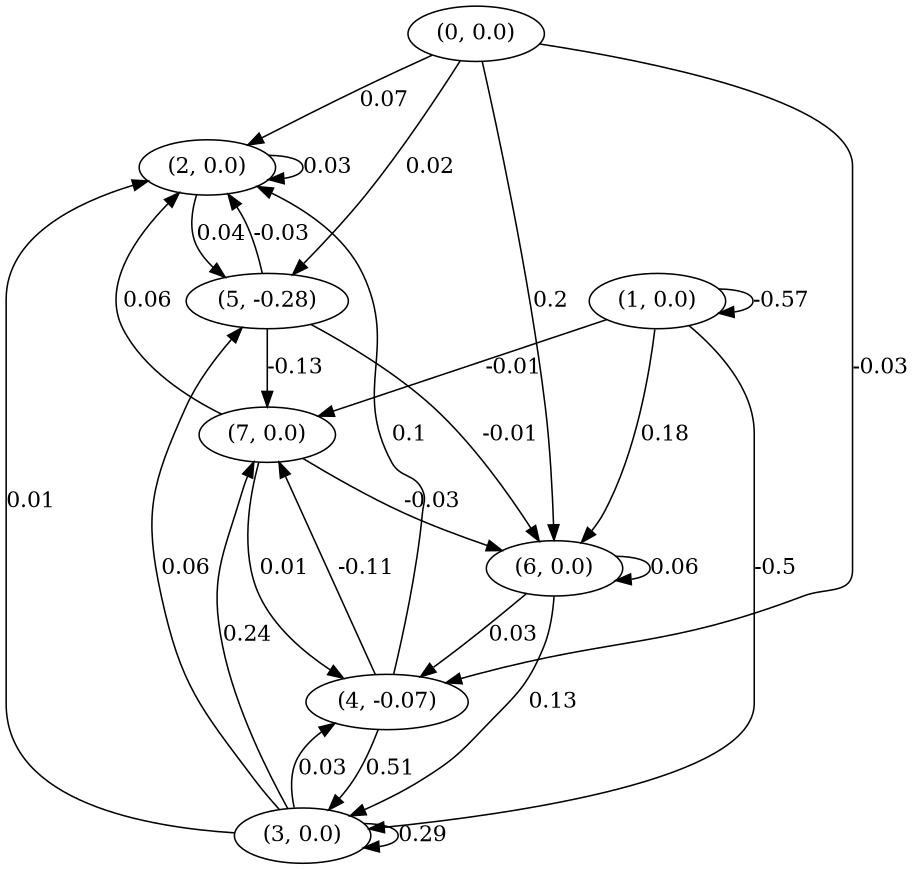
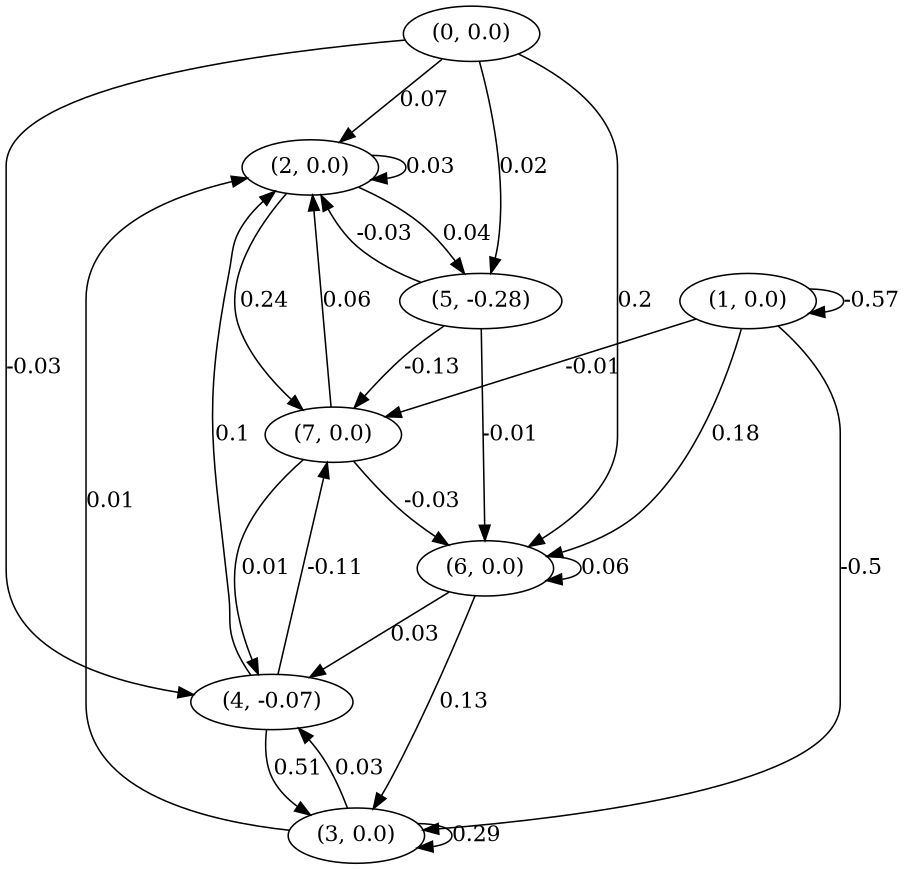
(158, 581) -> none
(223, 647) -> (235, 298)
